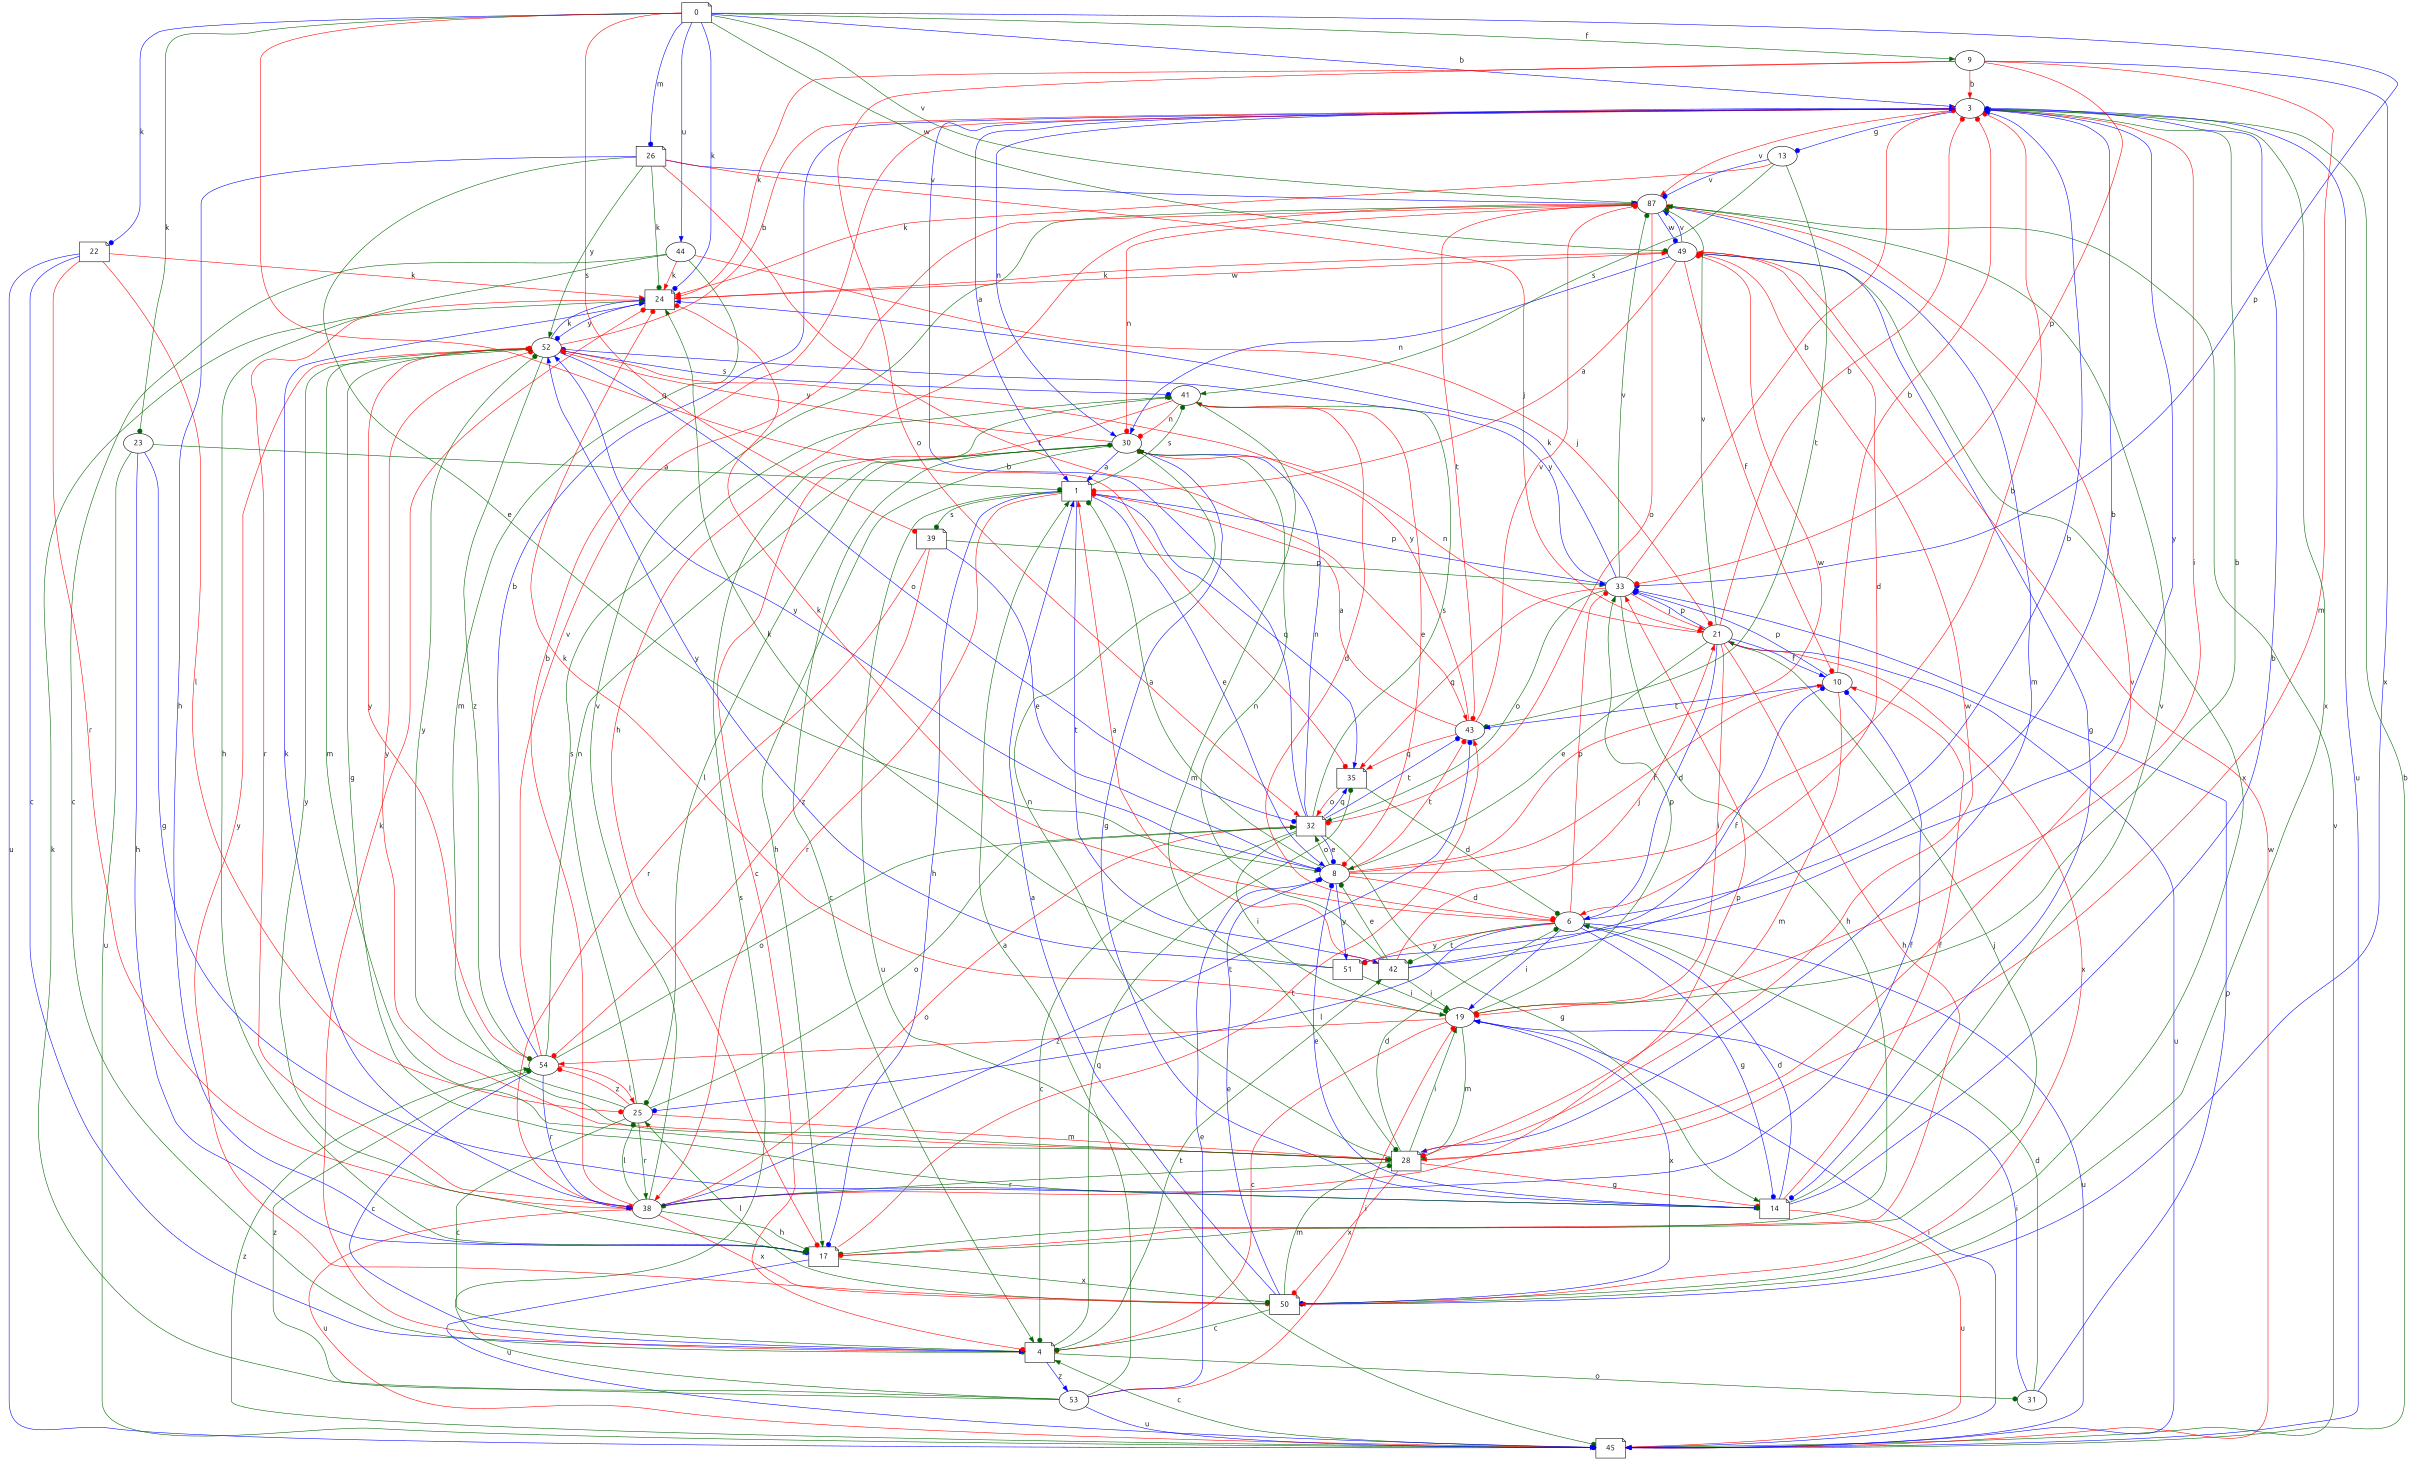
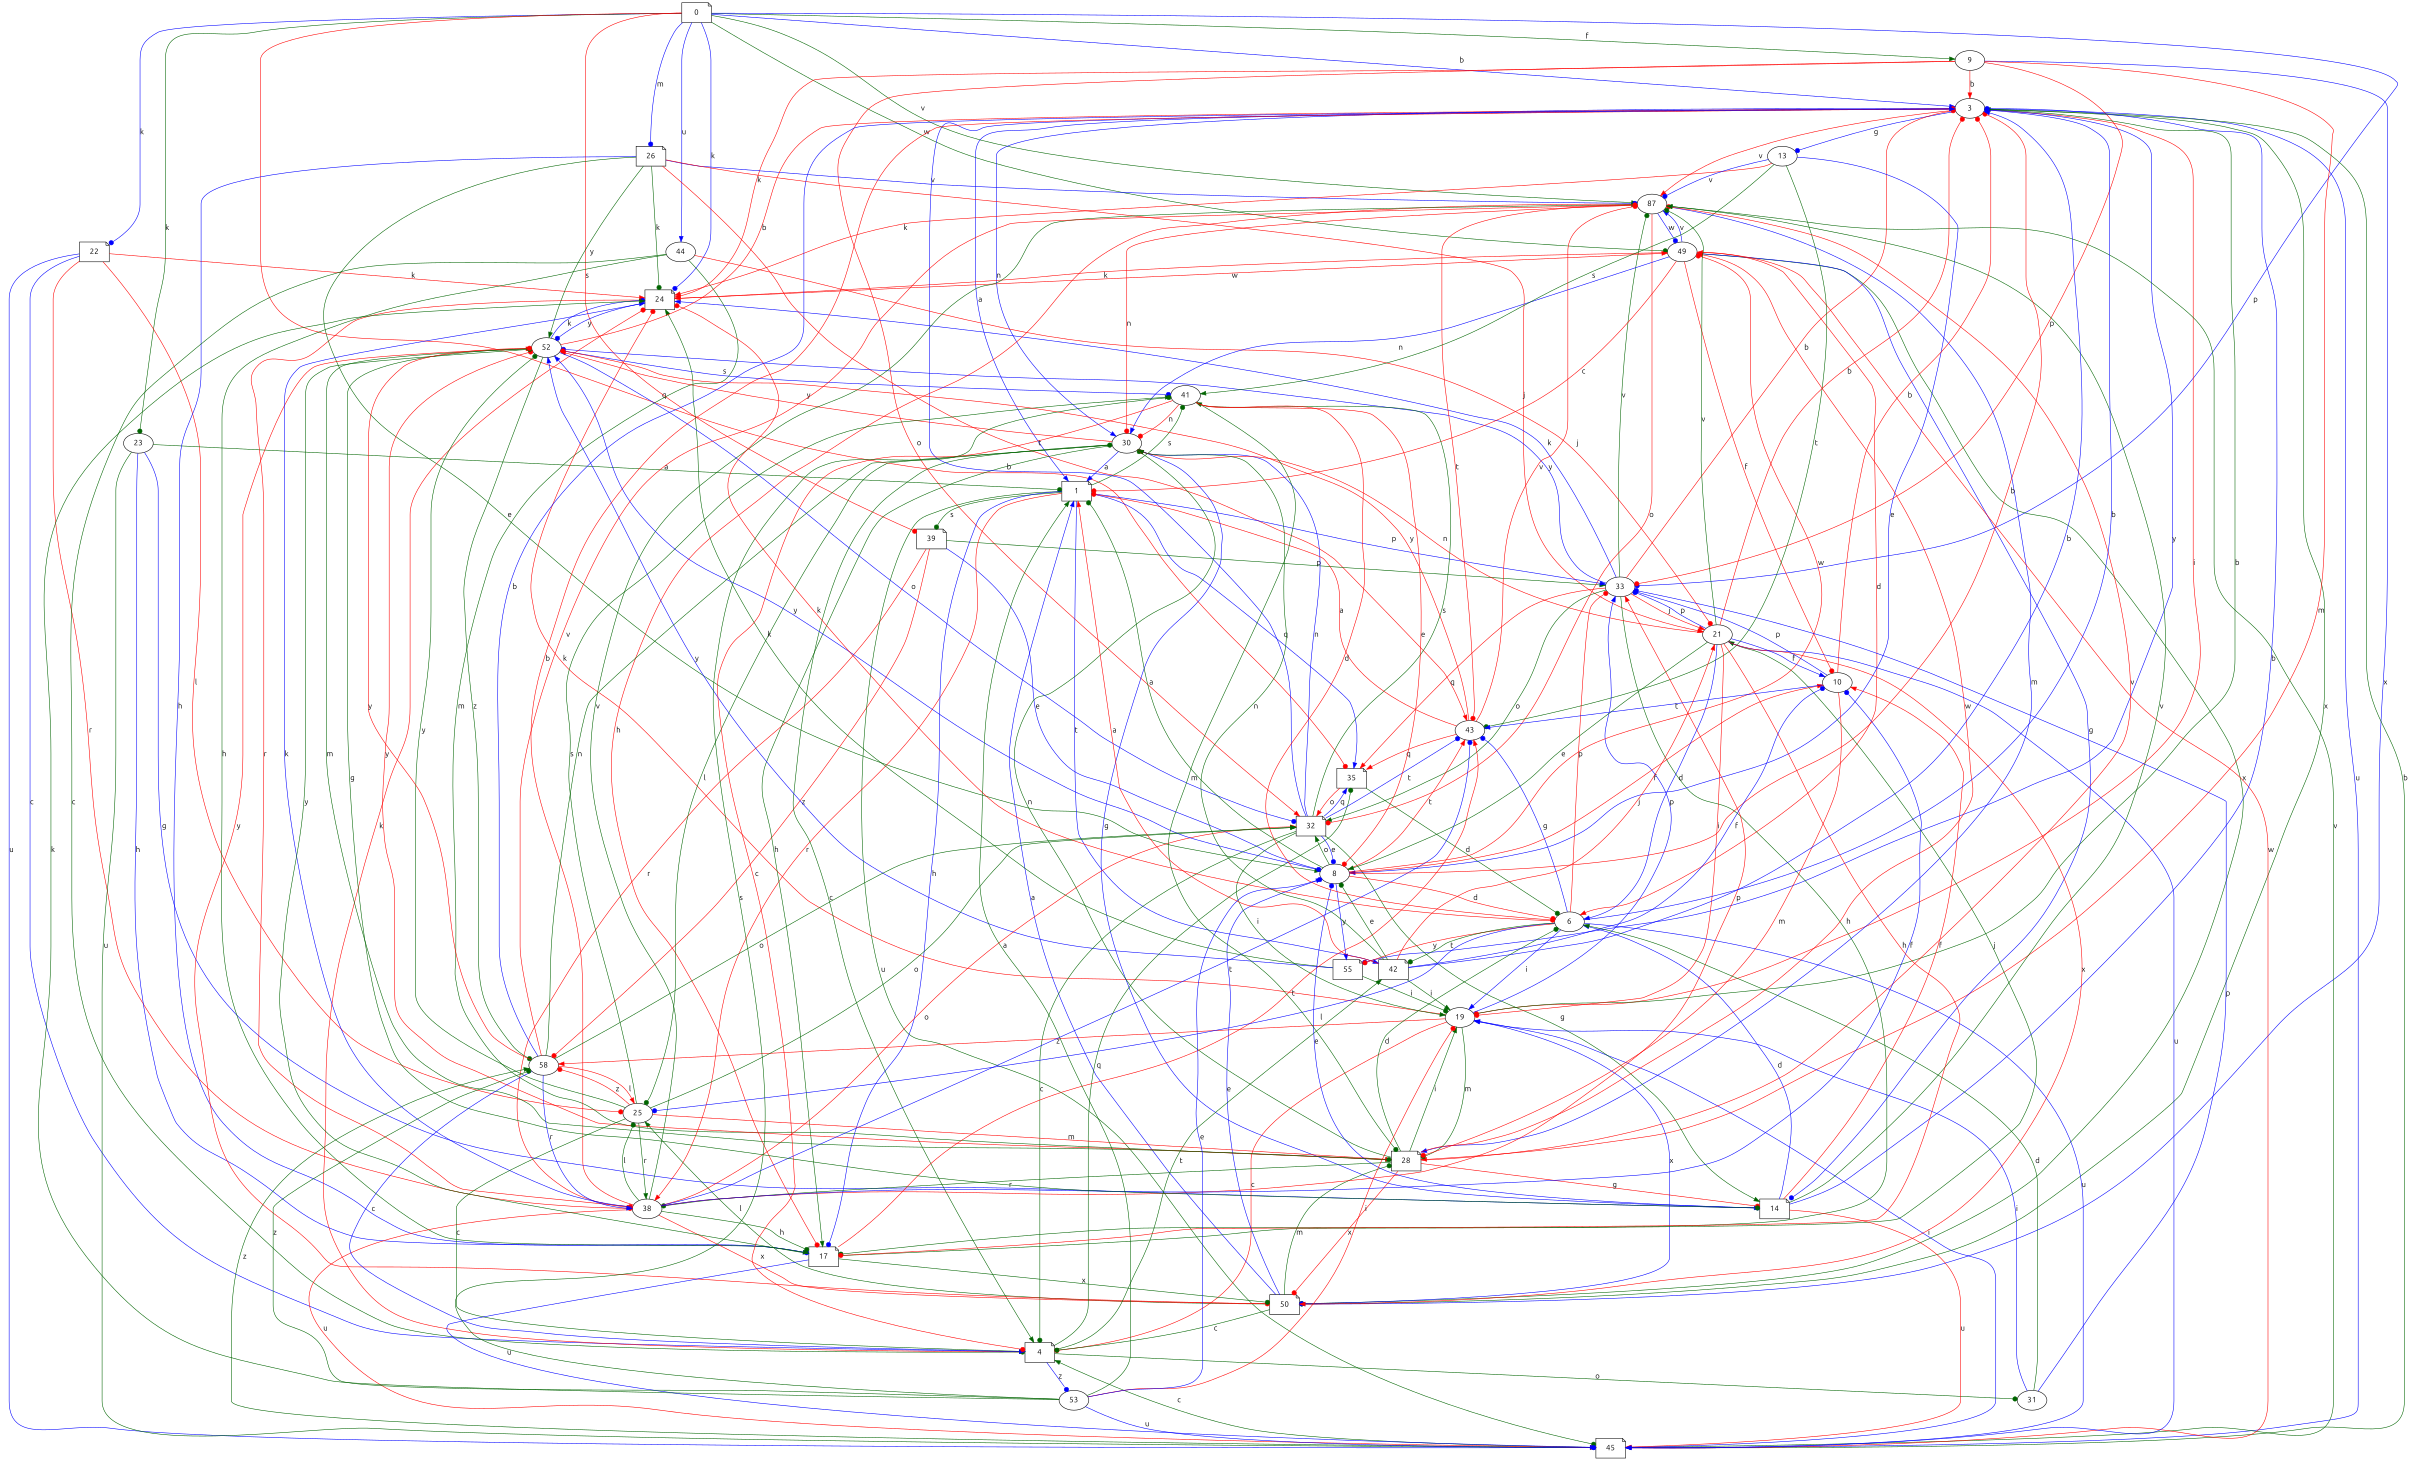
(672, 273) -> none
(1584, 372) -> (1584, 372)
(1214, 674) -> (1887, 644)
(1417, 813) -> (1417, 813)
(1669, 837) -> (1669, 837)
(1348, 970) -> (1348, 970)
(1716, 1033) -> (1537, 820)
(544, 1065) -> (544, 1065)
(1056, 1375) -> (1056, 1375)
